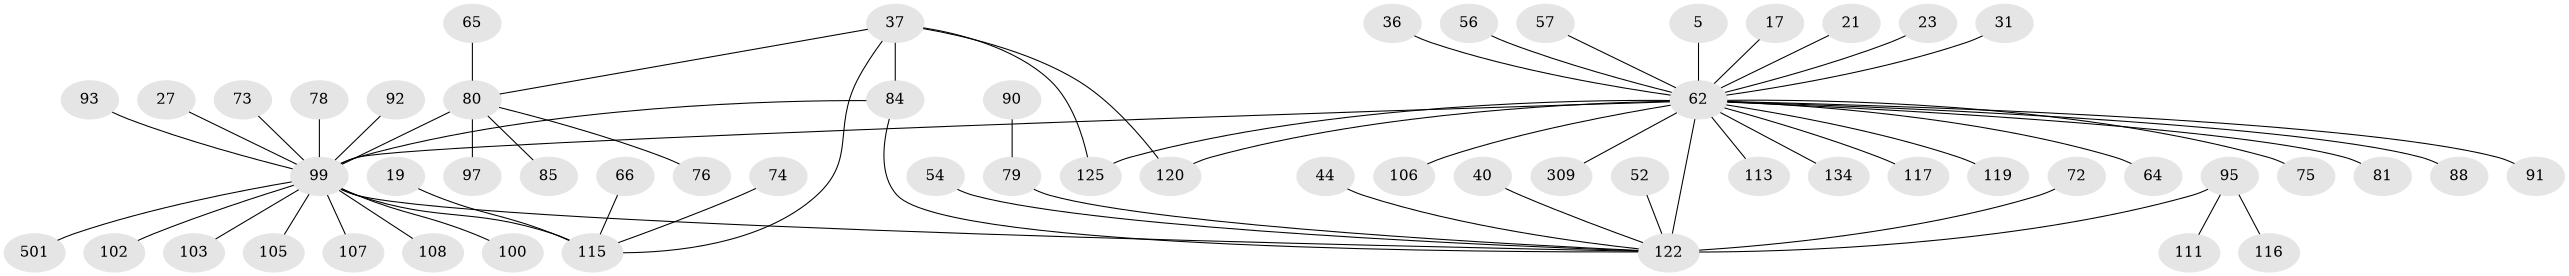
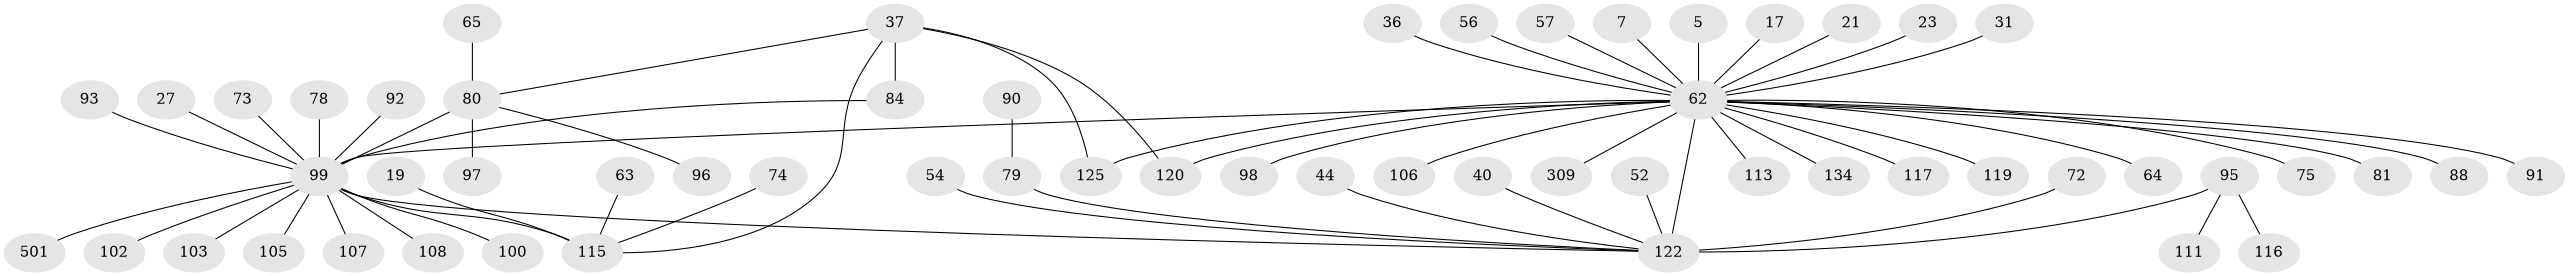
none -> (1622, 23)
(549, 176) -> none
(625, 176) -> (625, 176)
(702, 176) -> (702, 176)
none -> (1249, 176)
(1019, 228) -> none
